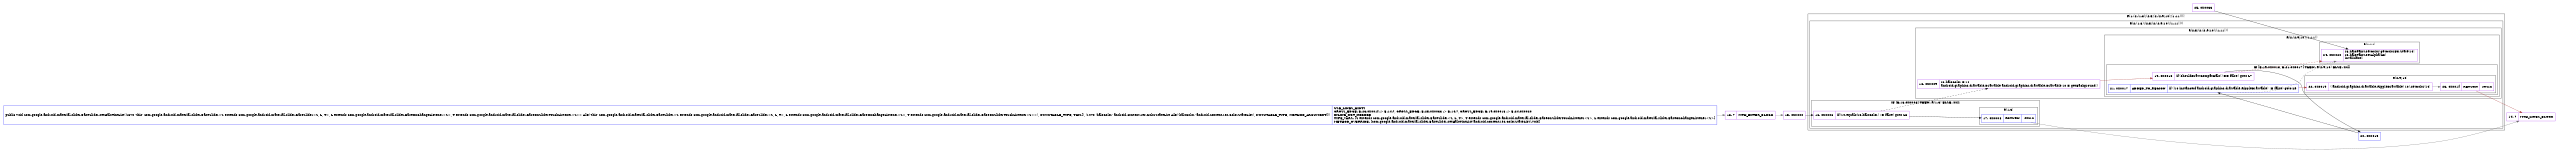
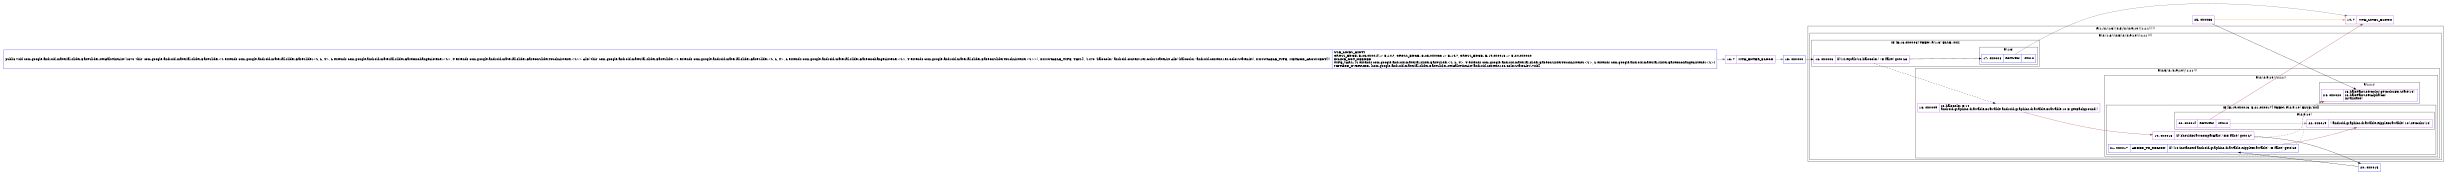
none -> (2279, 20)
(2435, 87) -> (2267, 123)
(1794, 115) -> (1794, 59)
